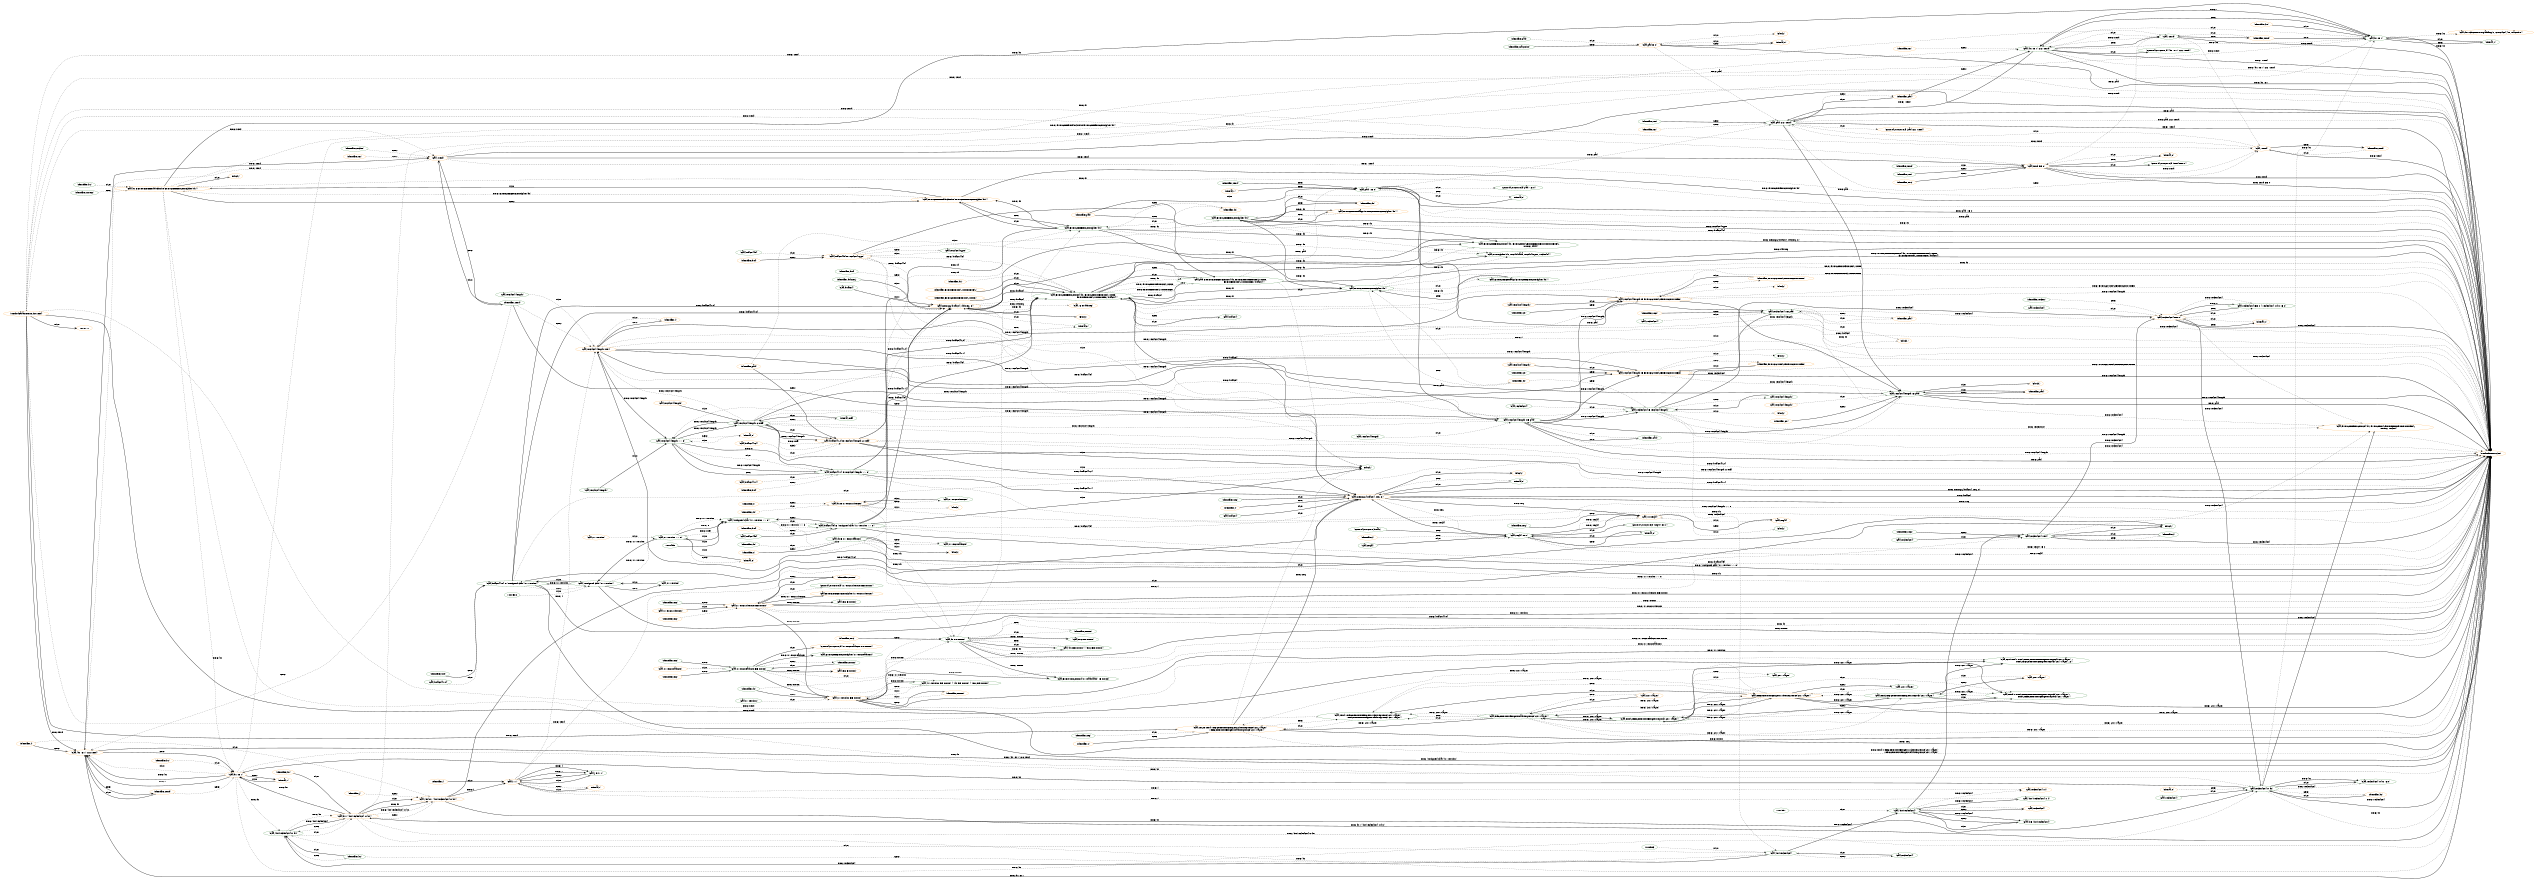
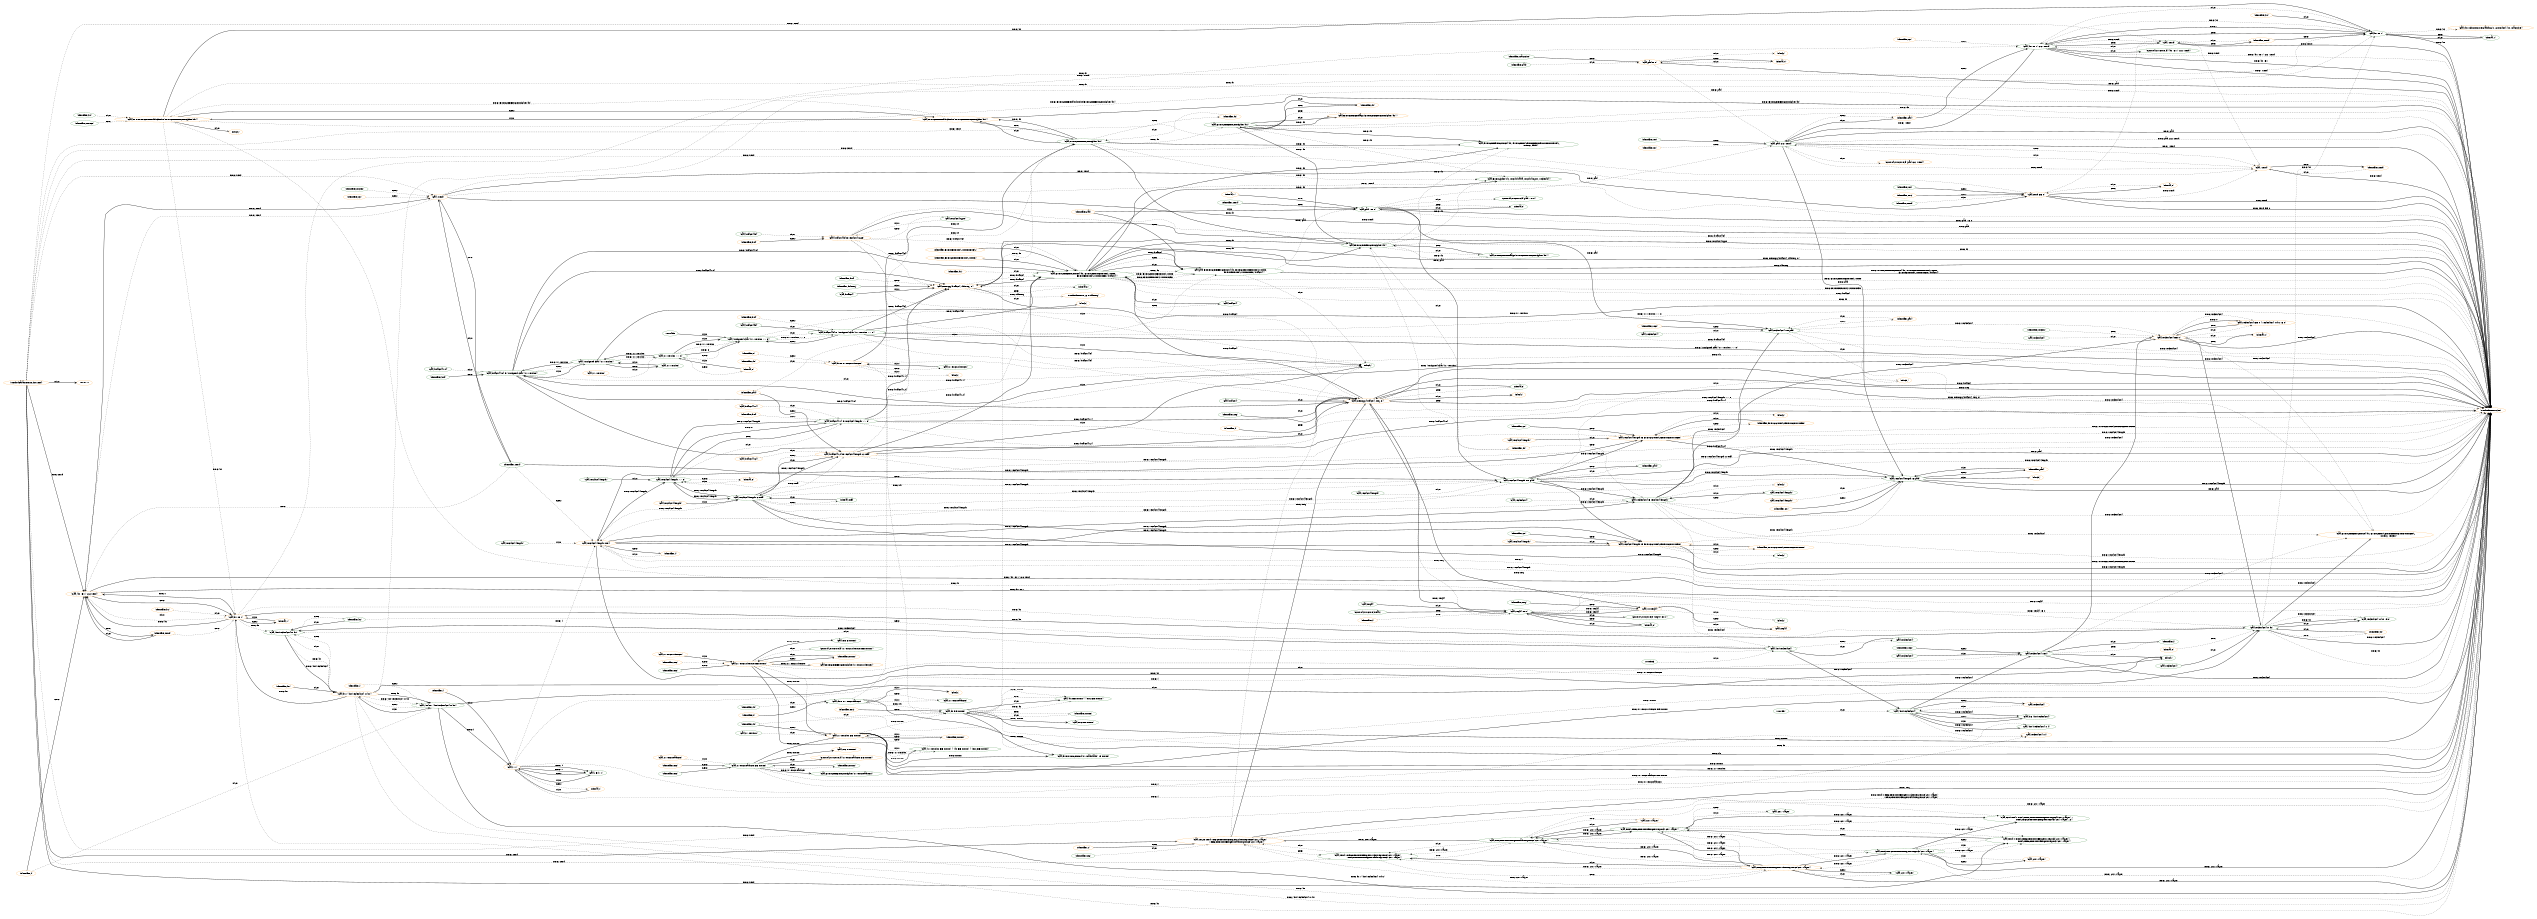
(2169, 163) -> none
(1083, 306) -> (1083, 295)
(2261, 306) -> (2261, 323)
(705, 531) -> (705, 356)
(512, 595) -> none
(438, 799) -> (438, 705)
